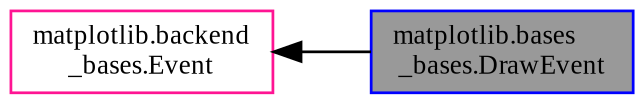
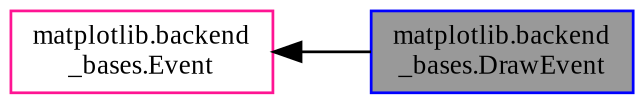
(502, 52) -> (502, 52)
